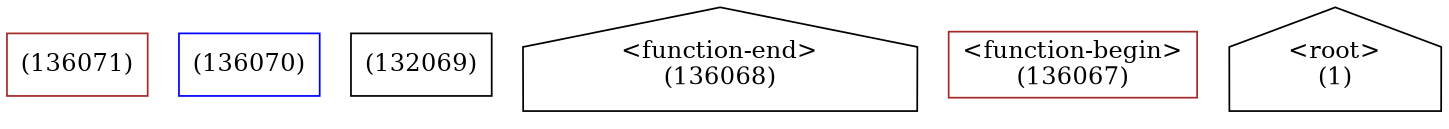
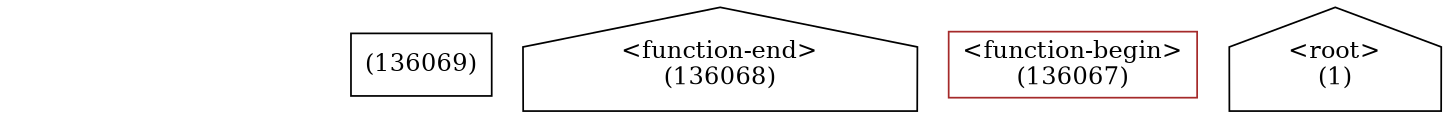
(77, 65) -> none
(249, 65) -> none
(421, 65) -> (421, 65)
